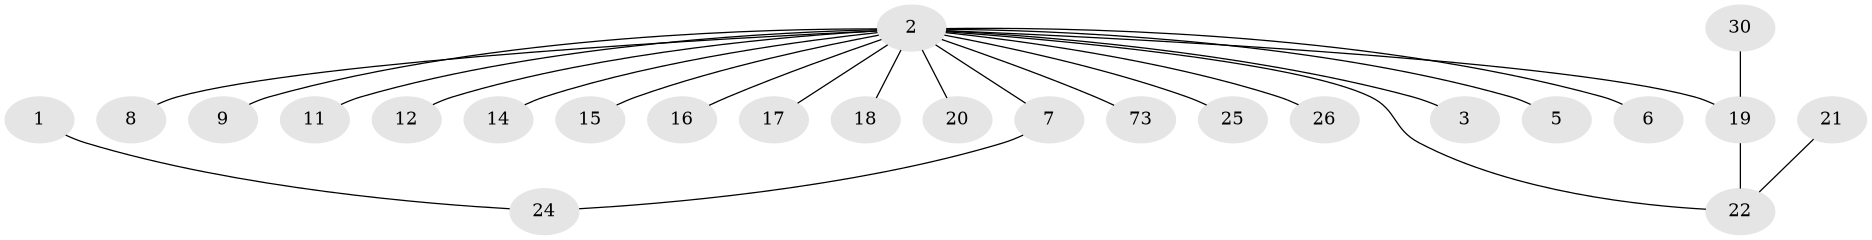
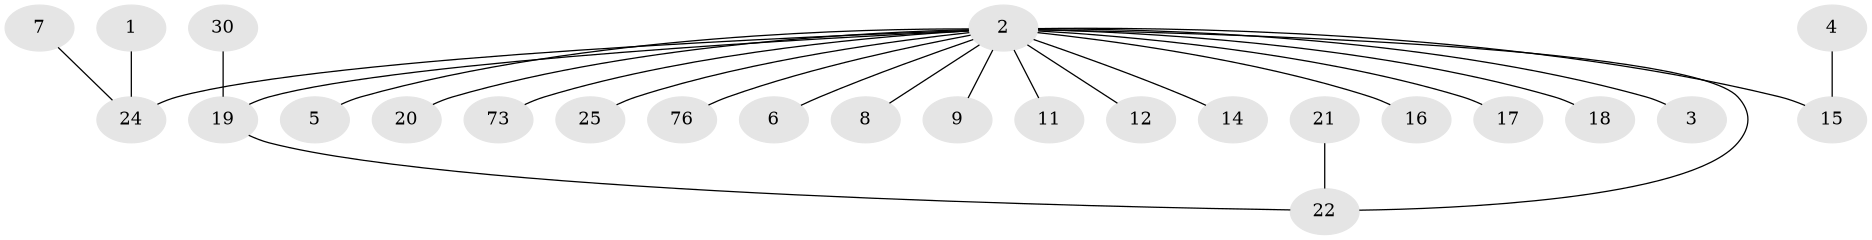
none -> (1832, 28)
(981, 74) -> (480, 58)
(1325, 120) -> (682, 120)
